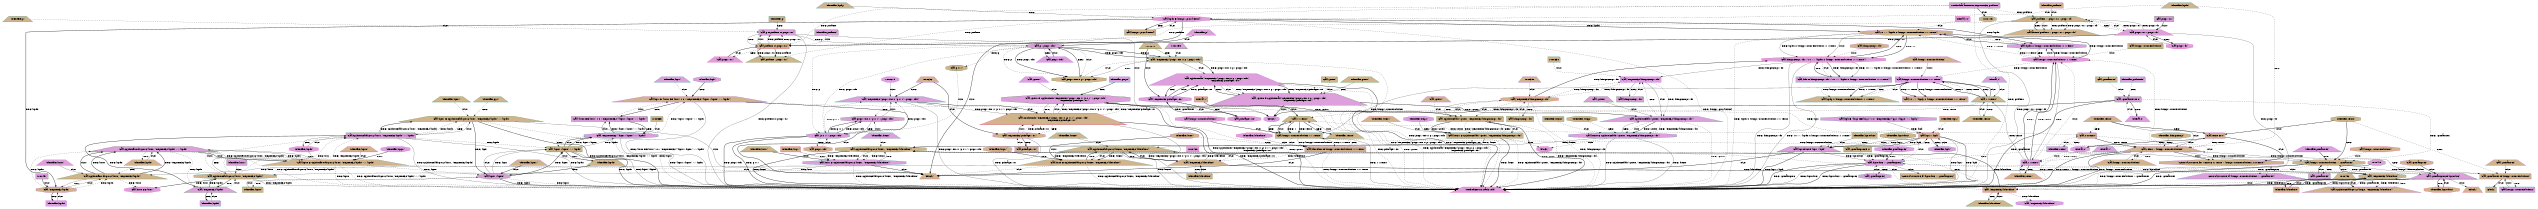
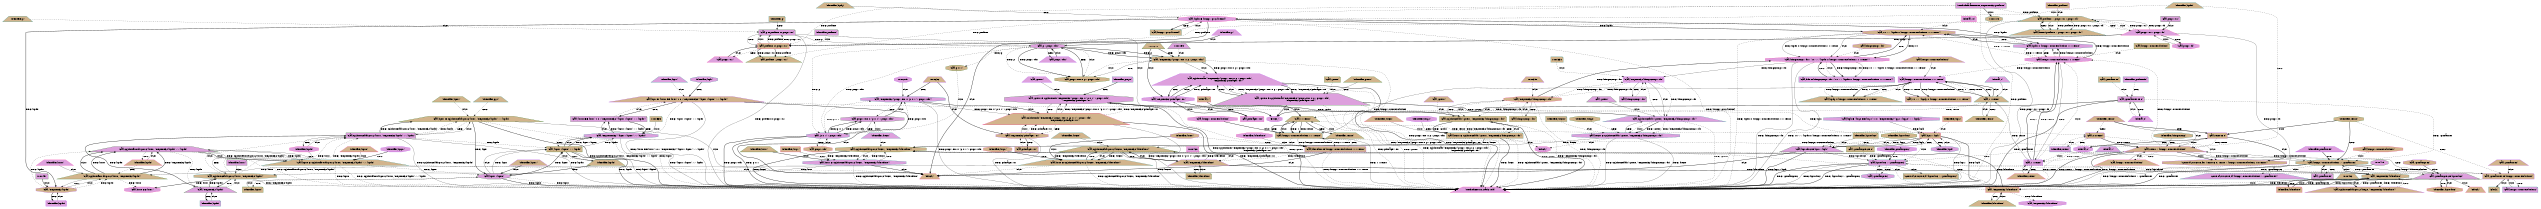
(1162, 52) -> (1165, 52)
(890, 99) -> (903, 99)
(1185, 109) -> (1191, 109)
(888, 112) -> (894, 112)
(1244, 119) -> (1252, 119)
